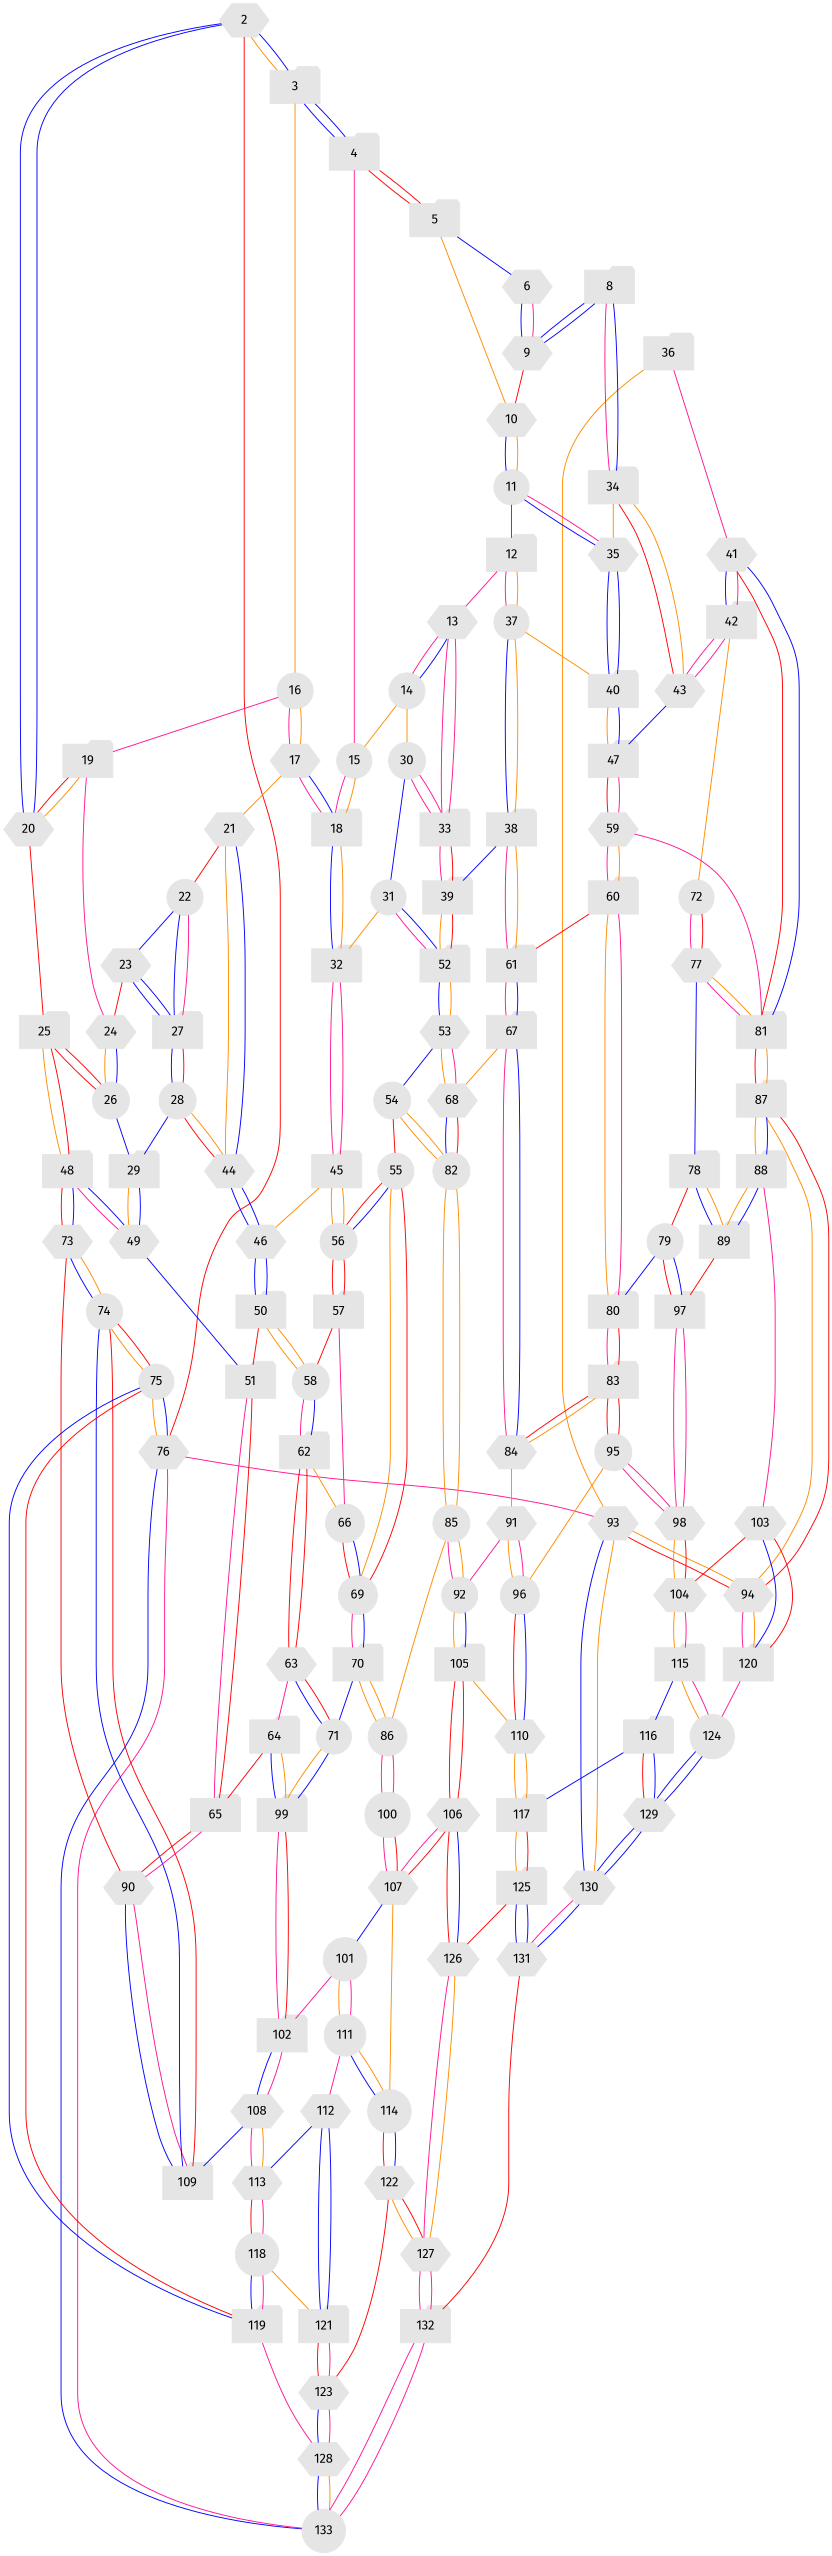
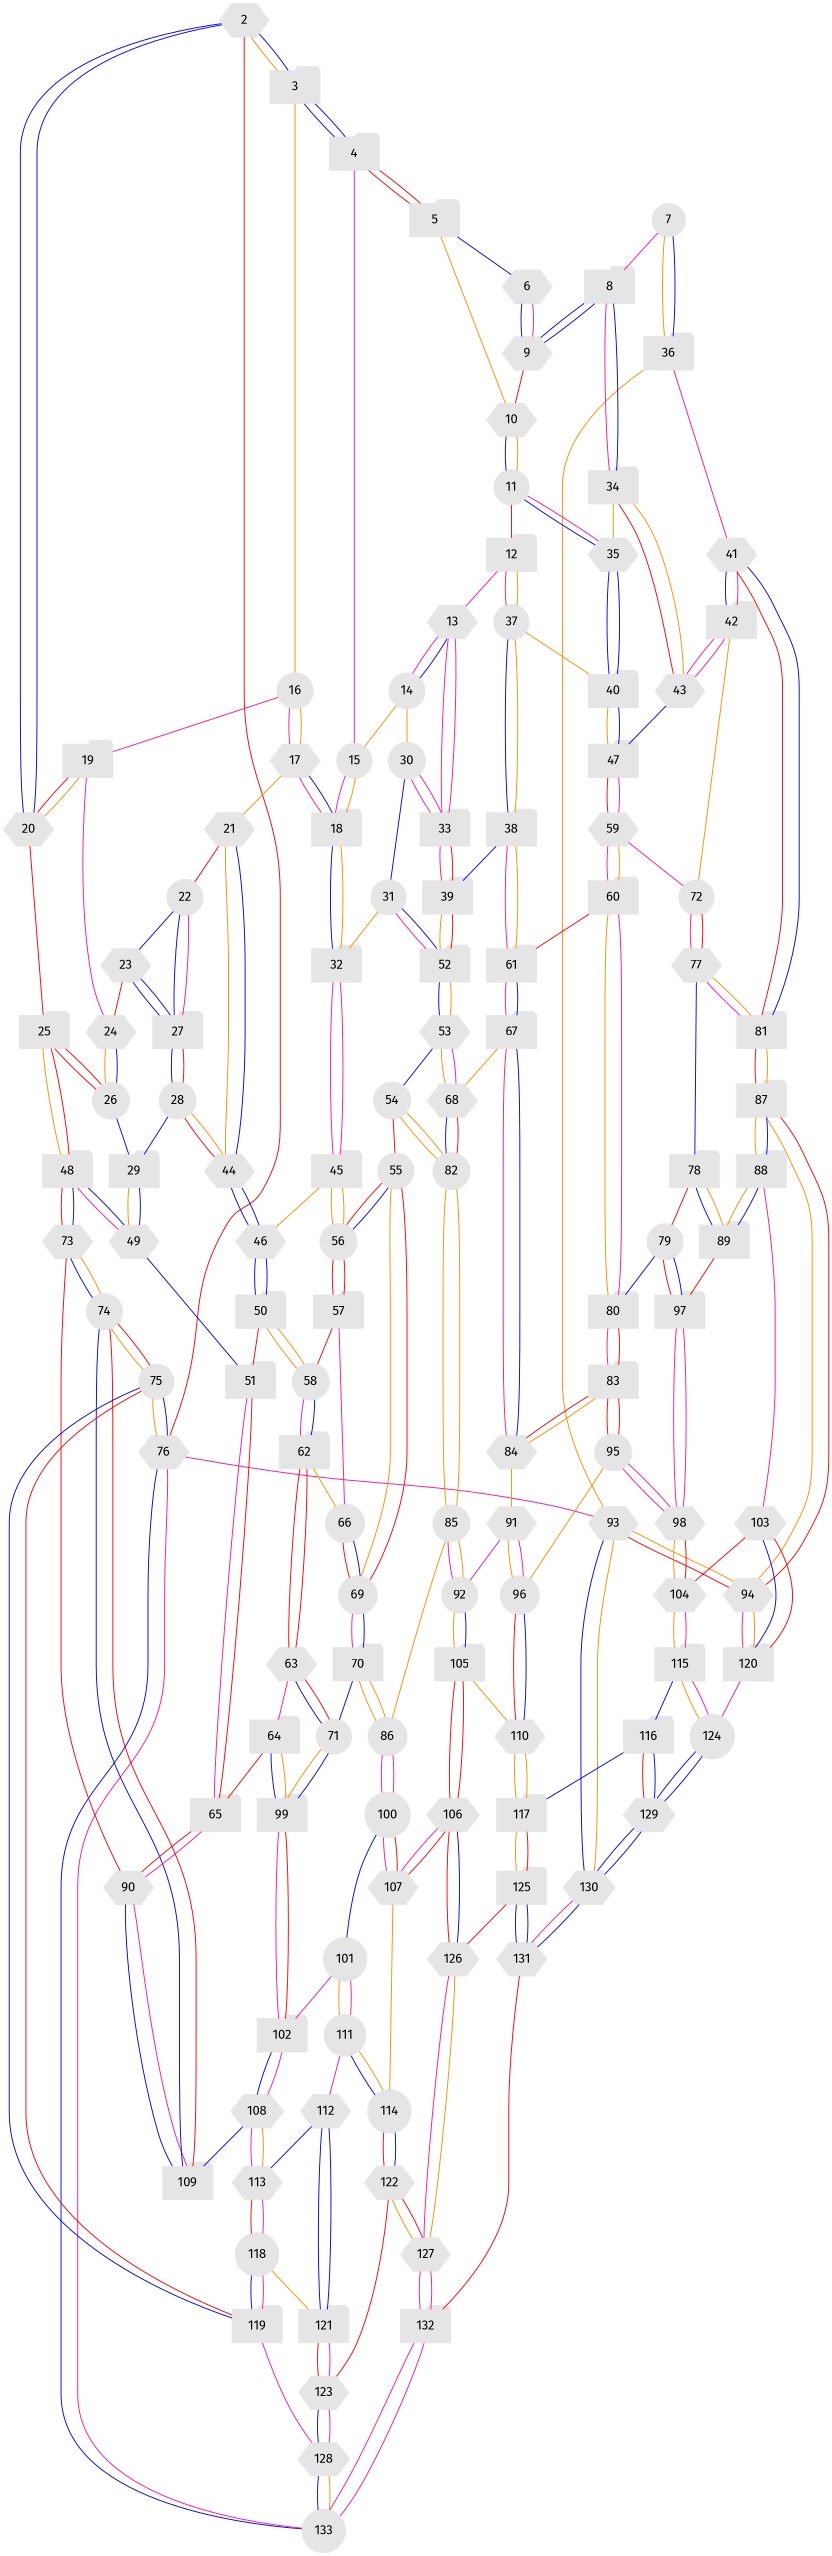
none -> (669, 220)
(735, 897) -> (656, 864)
(370, 1923) -> (356, 1885)
